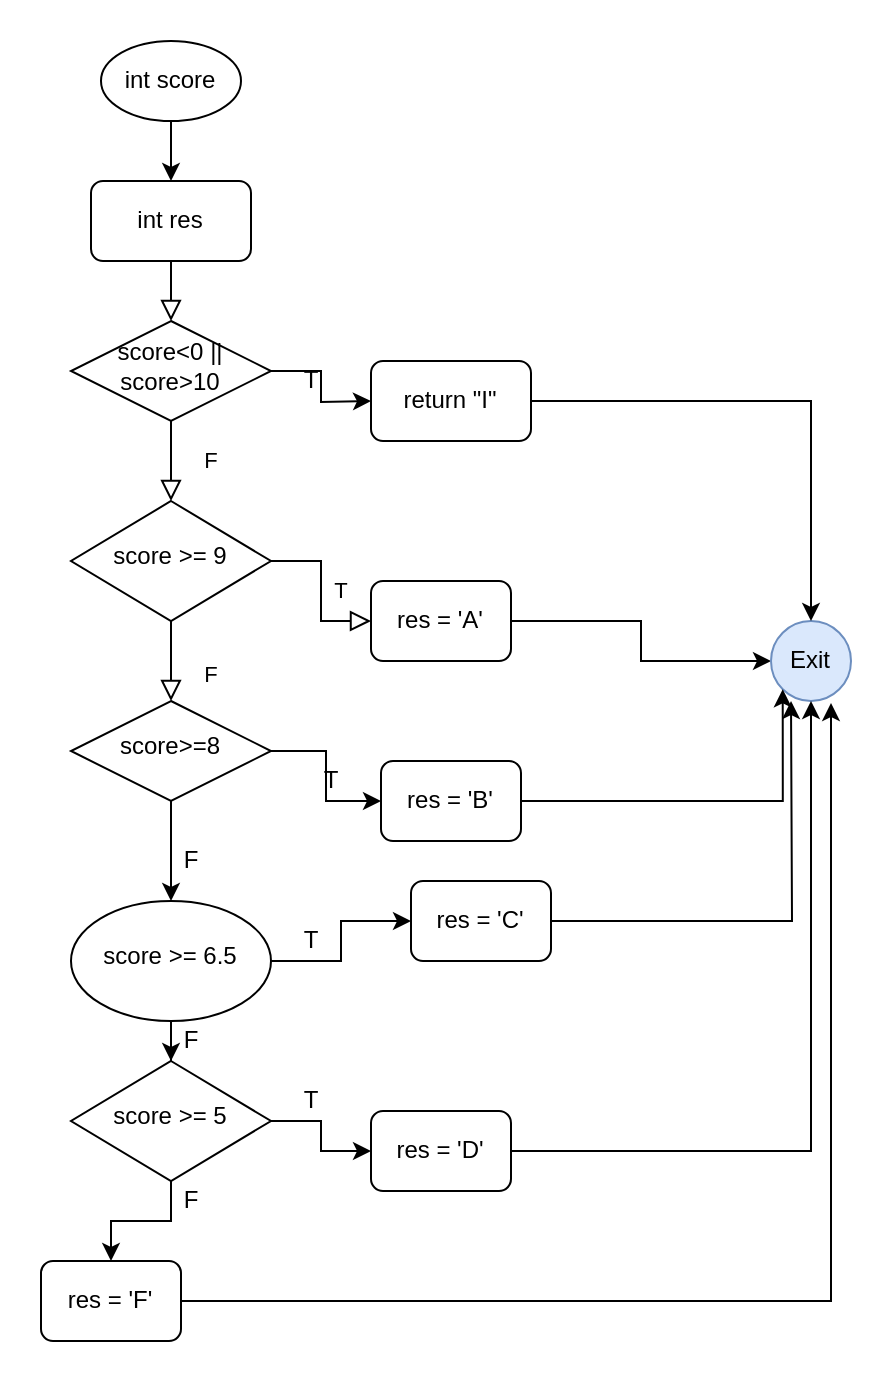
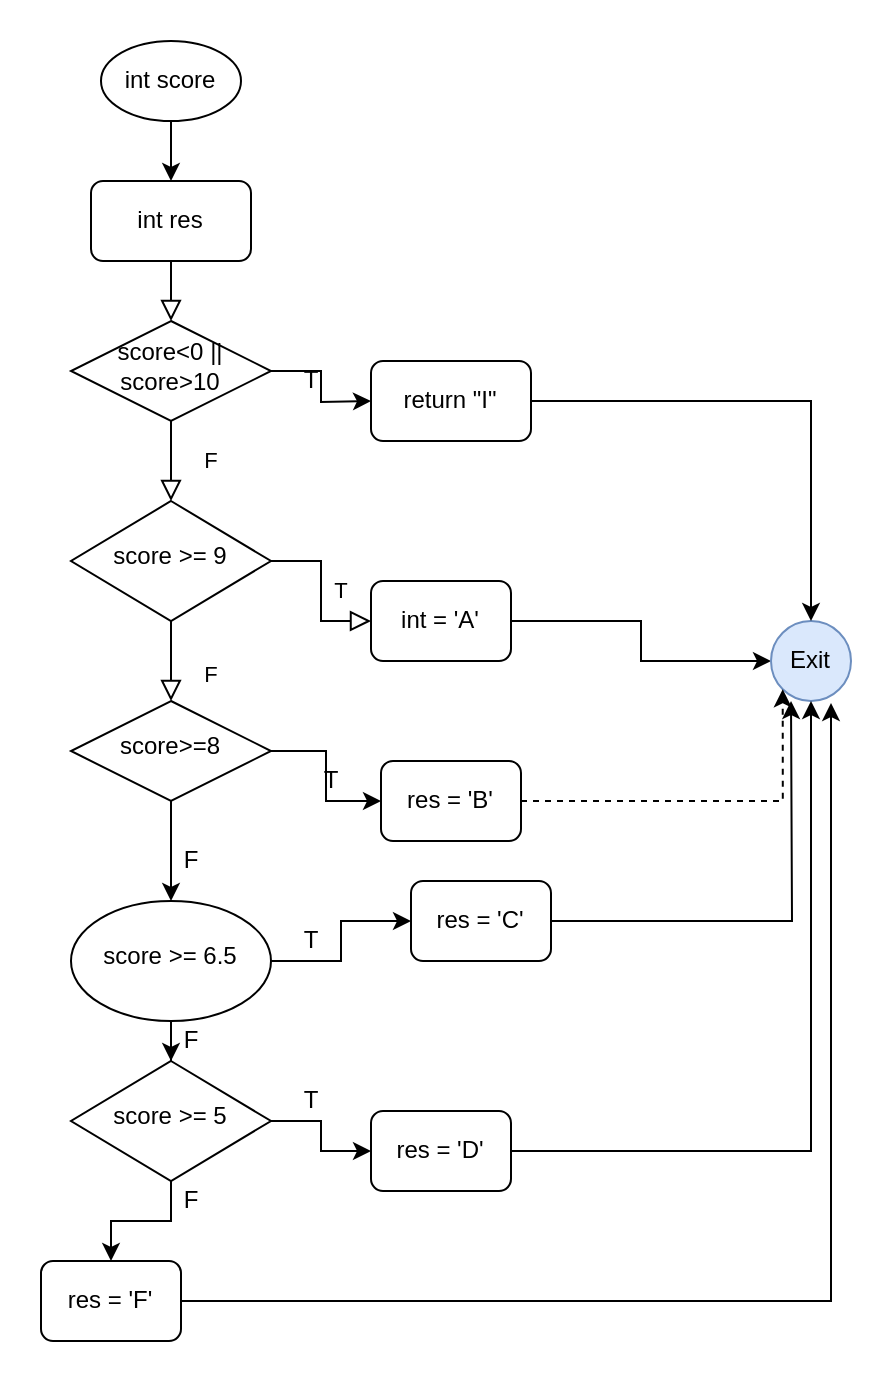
(441, 621) -> (441, 621)
(702, 801) -> (702, 801)
